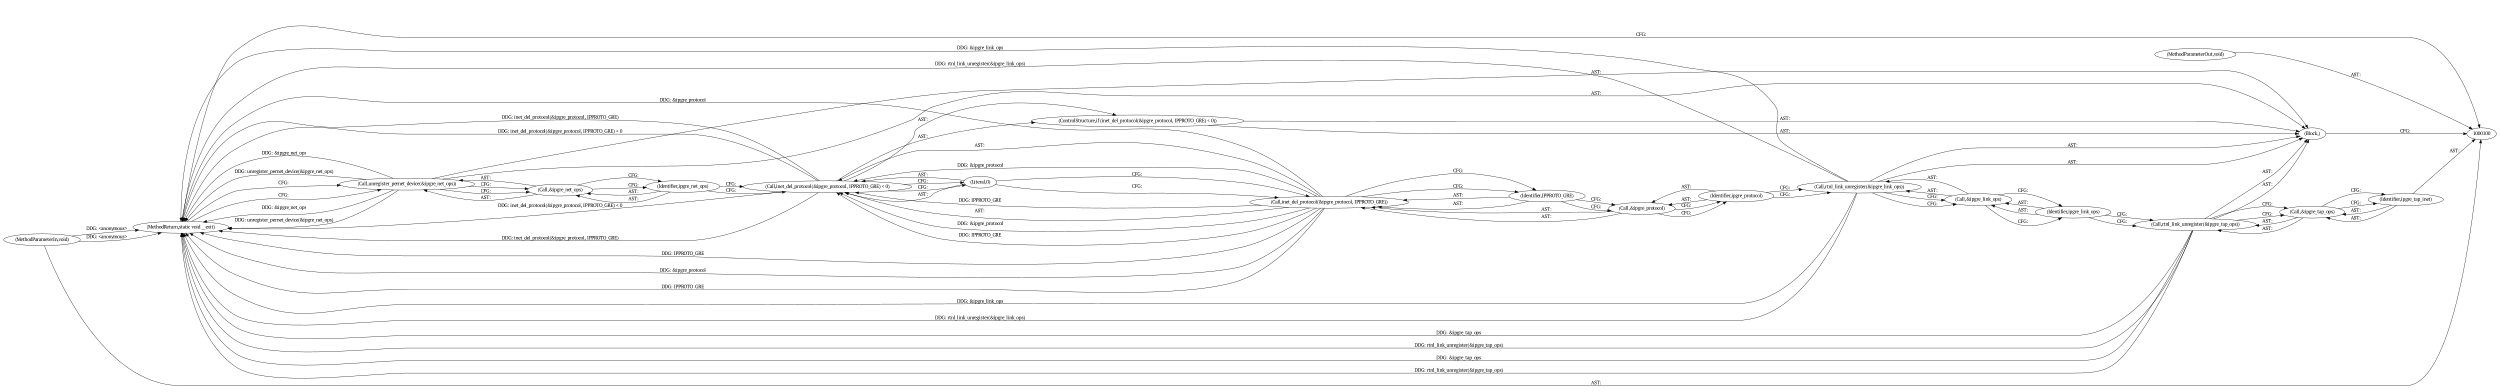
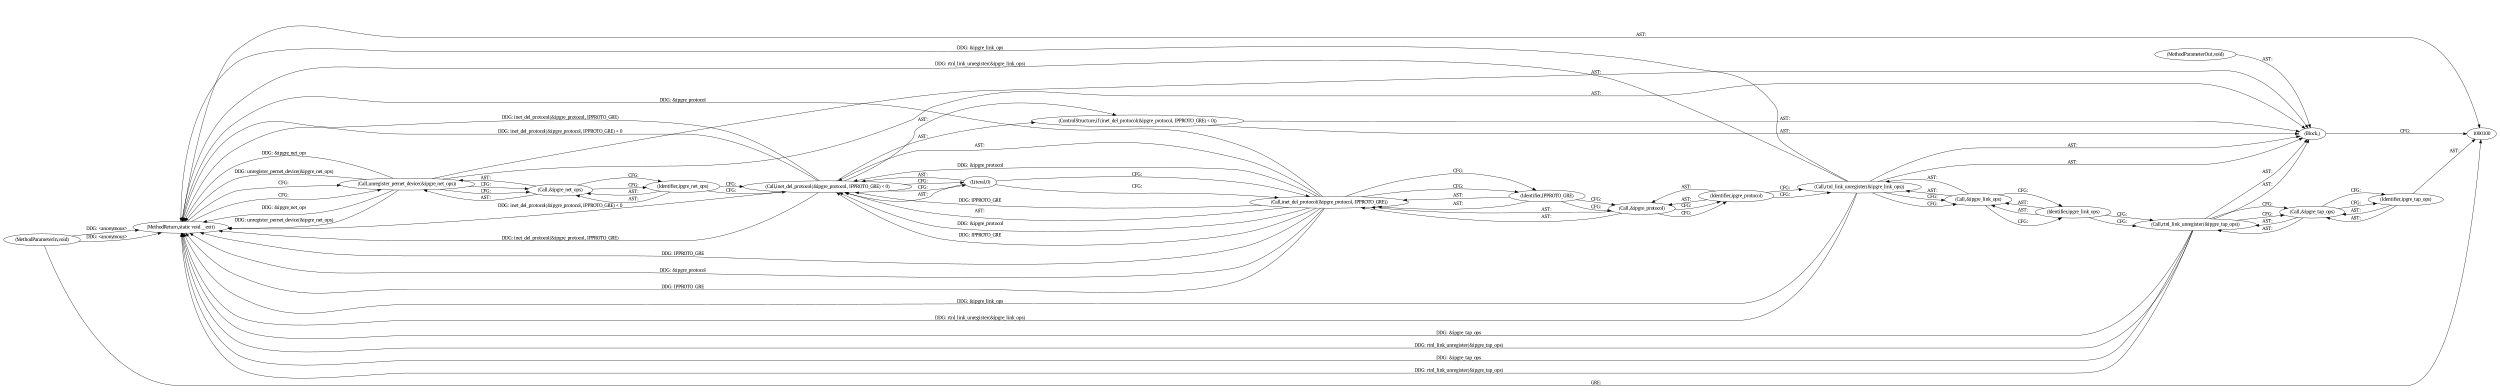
(1642, 35) -> (1642, 35)
(2355, 78) -> (2284, 77)
(2406, 200) -> (2406, 200)
(1597, 383) -> (1597, 383)
